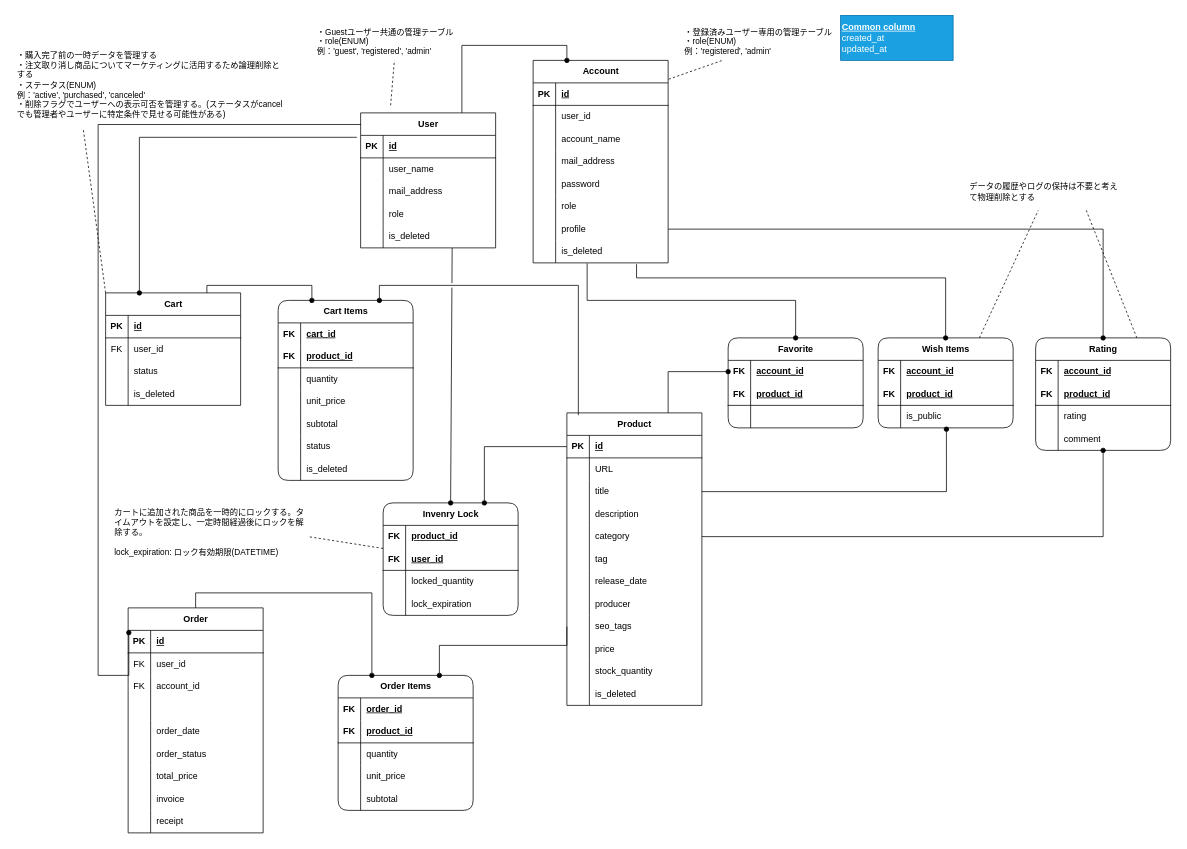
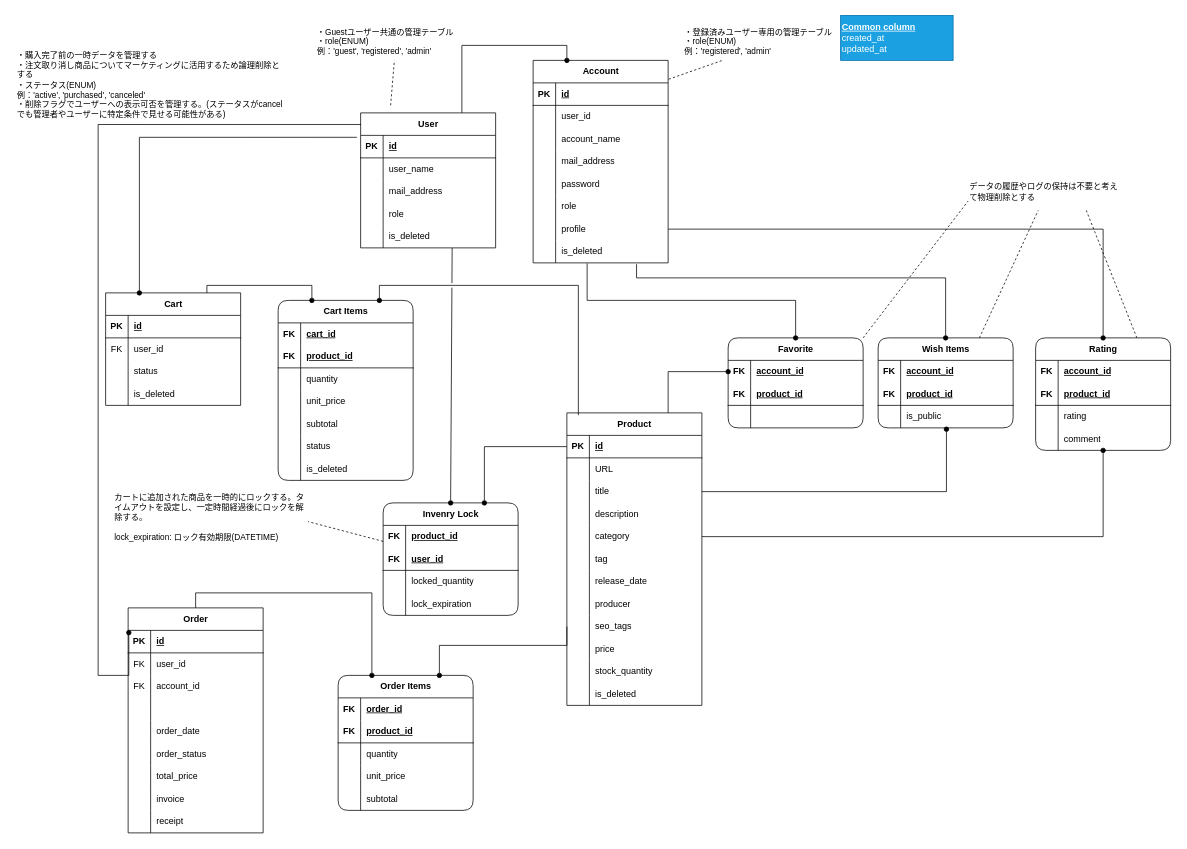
(89, 175) -> none
none -> (915, 269)
(210, 537) -> (210, 522)
